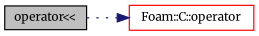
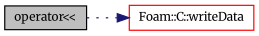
(192, 18) -> (192, 18)
